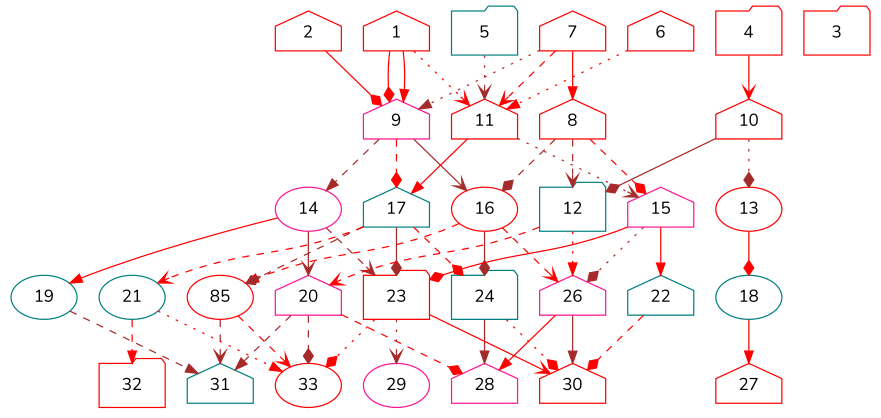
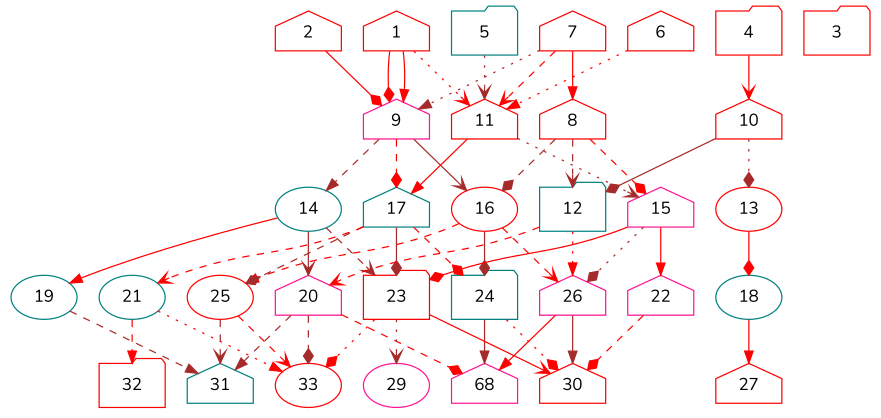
(308, 209) -> (308, 209)
(220, 297) -> (220, 297)
(661, 297) -> (661, 297)
(485, 385) -> (485, 385)
